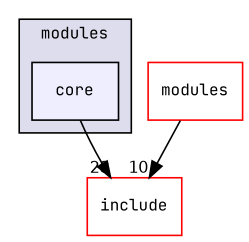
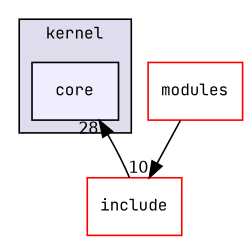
(75, 34) -> (75, 34)
(91, 144) -> (119, 156)
